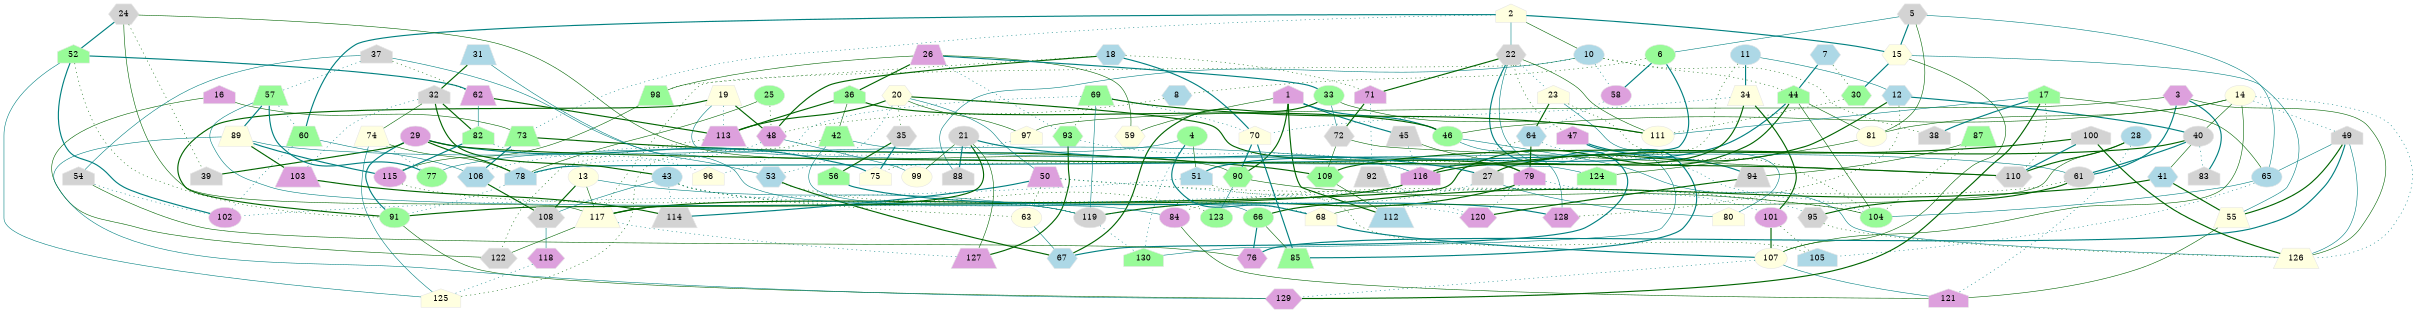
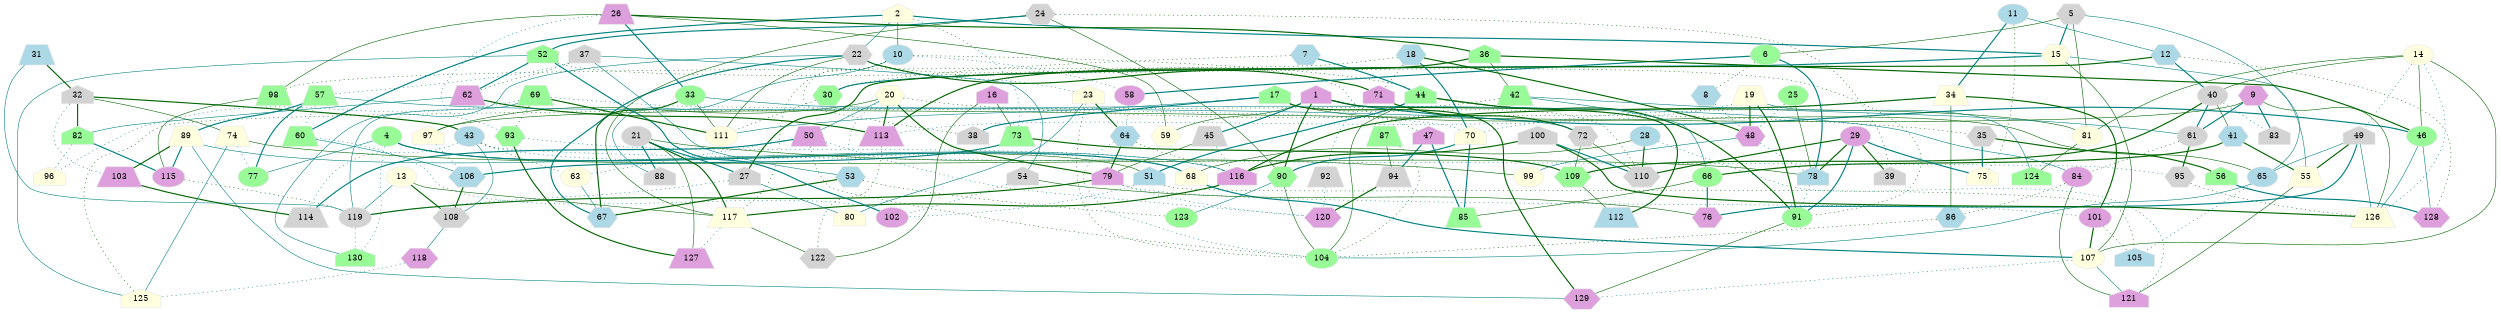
(1793, 33) -> (1921, 41)
(2178, 96) -> (2253, 96)
(1036, 197) -> (692, 157)
none -> (1951, 218)
